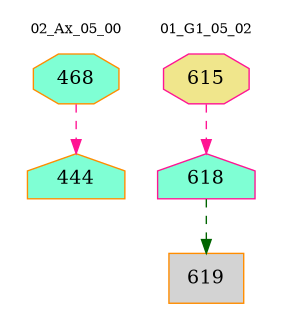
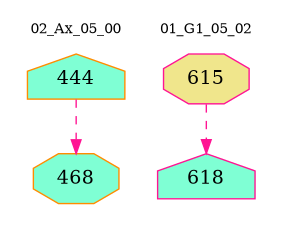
(76, 122) -> (76, 119)
(206, 278) -> none
